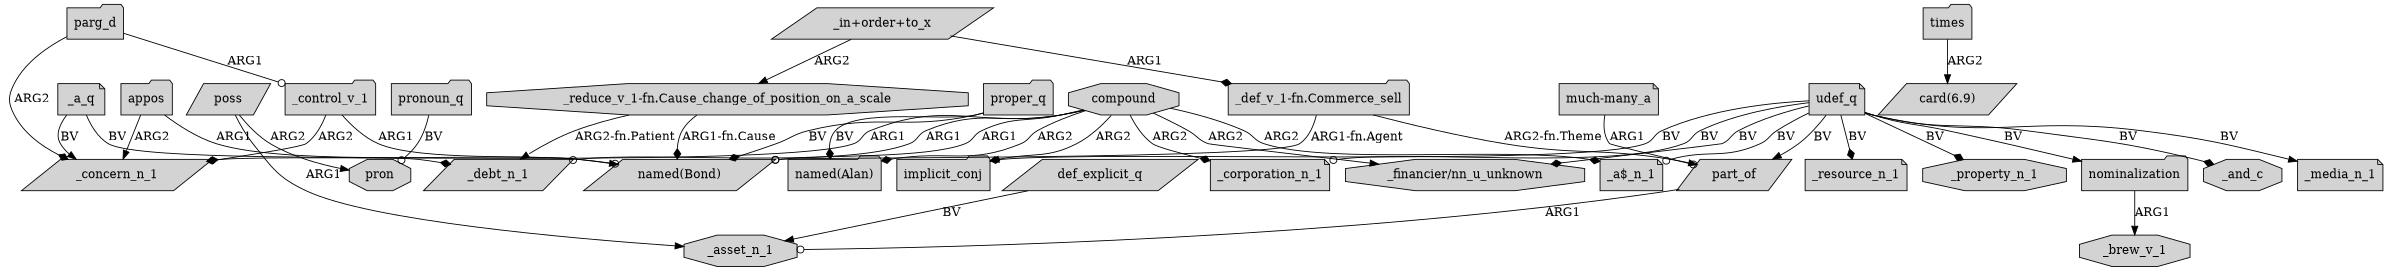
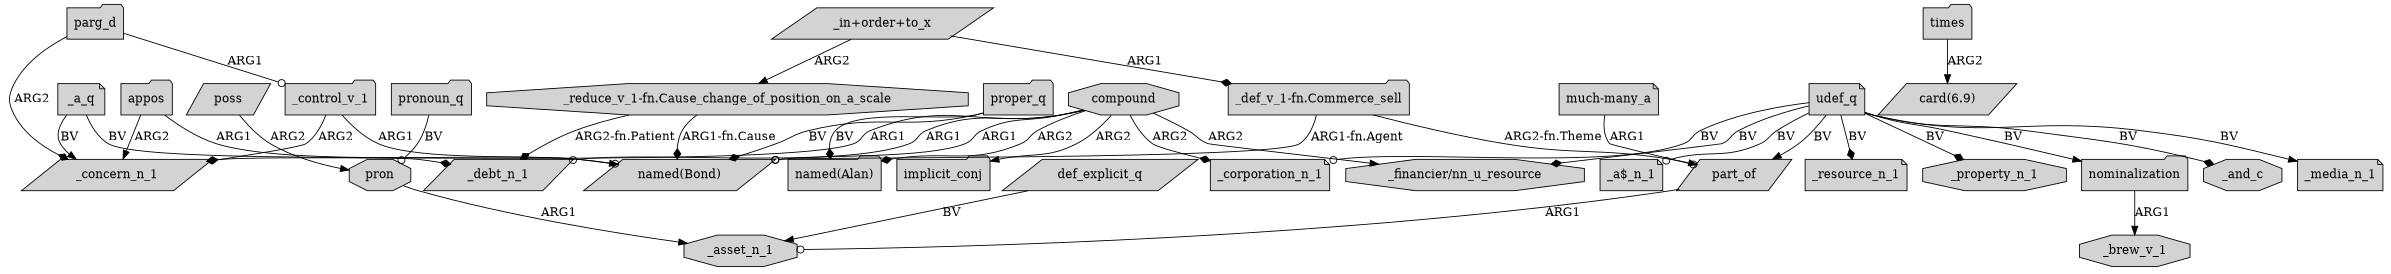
(577, 130) -> (577, 130)
(1376, 155) -> none
(1266, 157) -> none
(1465, 175) -> (1465, 175)
(436, 221) -> (540, 219)
